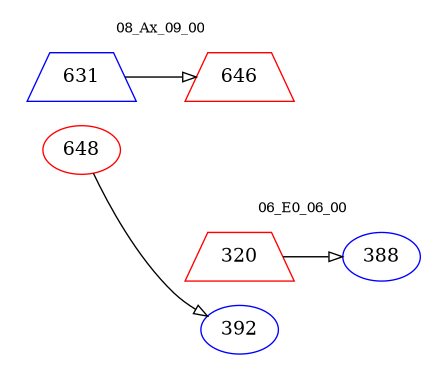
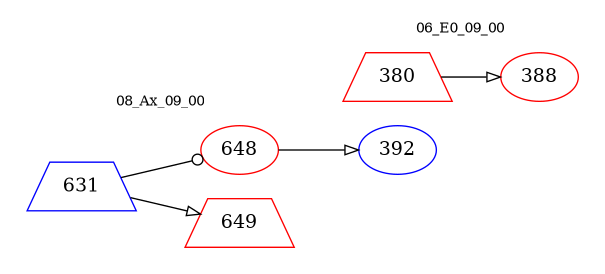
(240, 77) -> (240, 223)
none -> (157, 169)
(303, 209) -> (461, 29)
(240, 257) -> (398, 77)
(382, 257) -> (540, 77)
